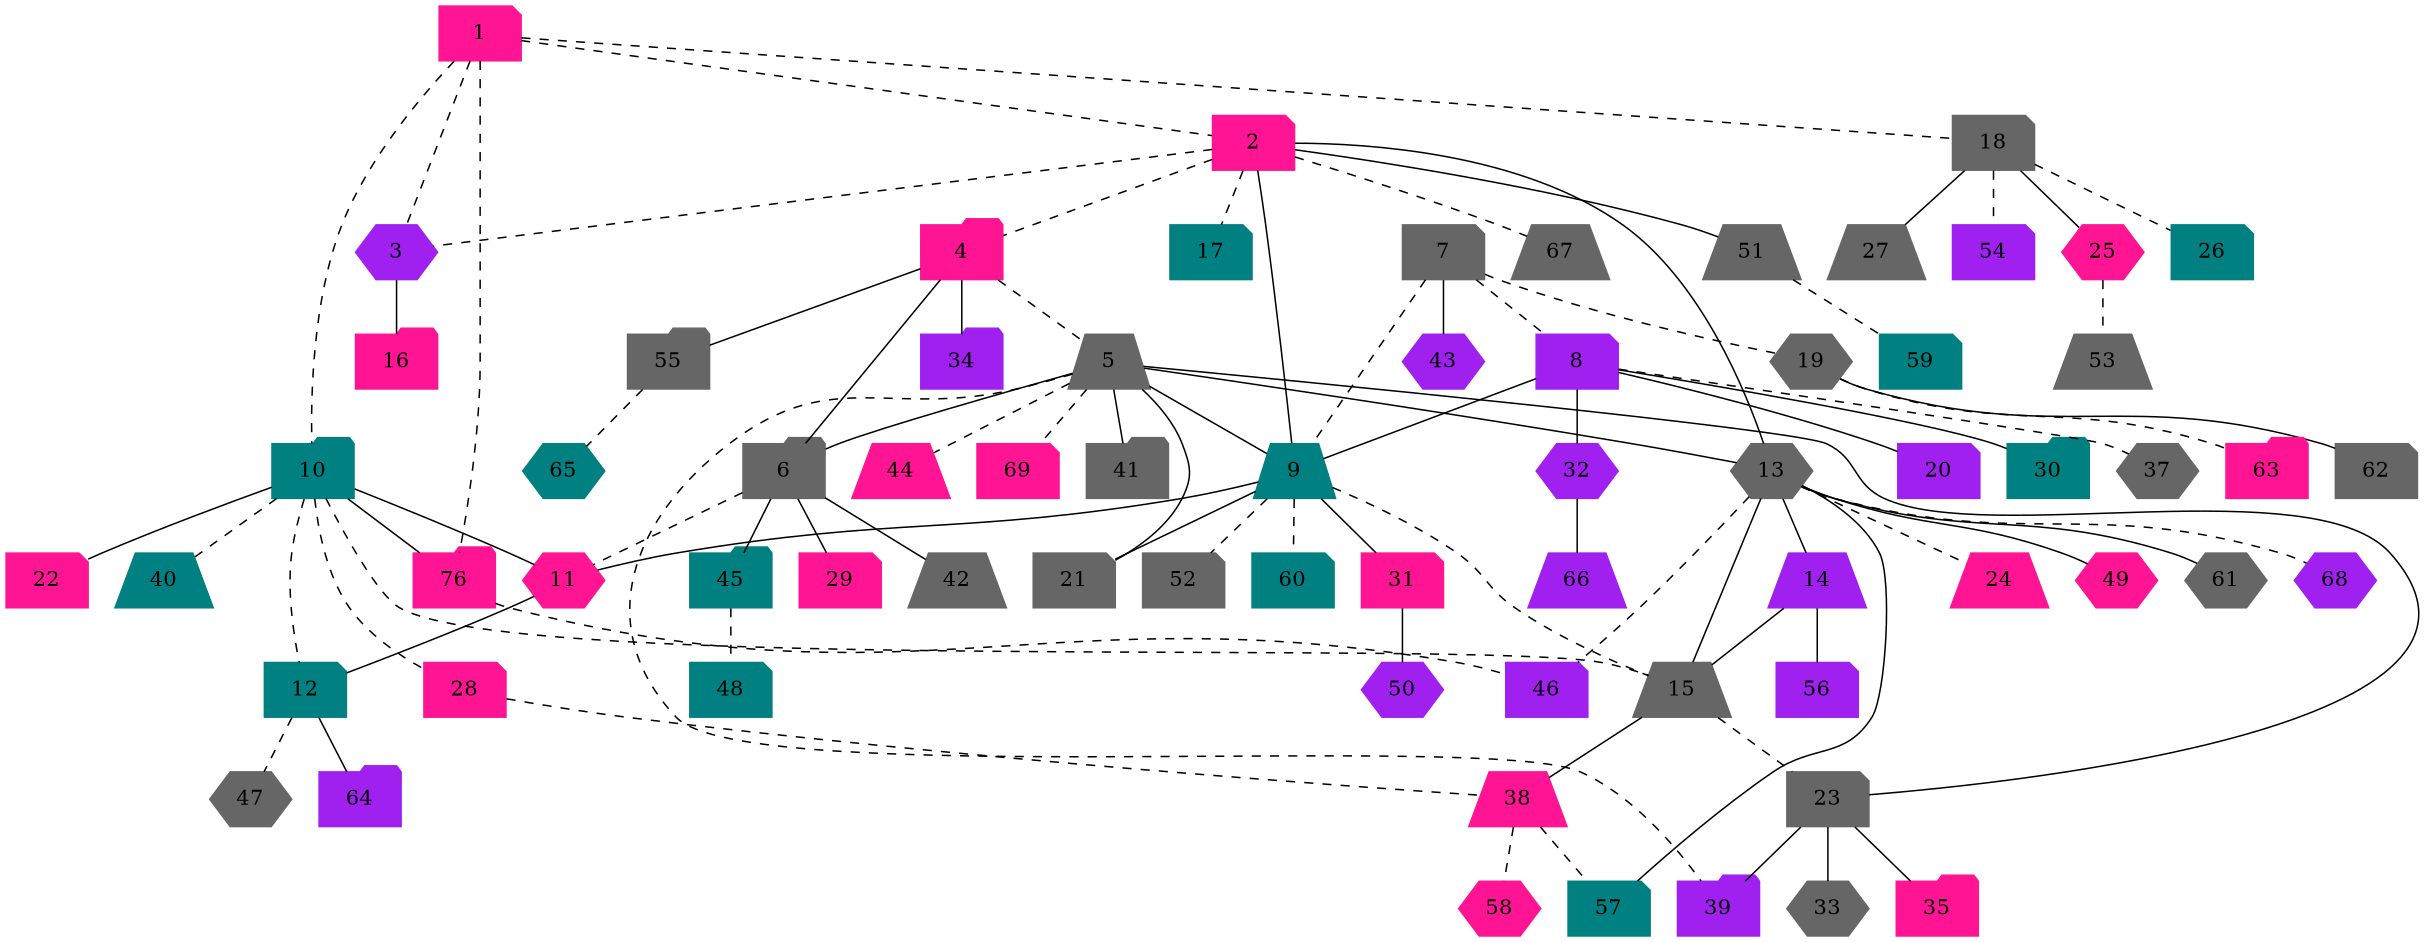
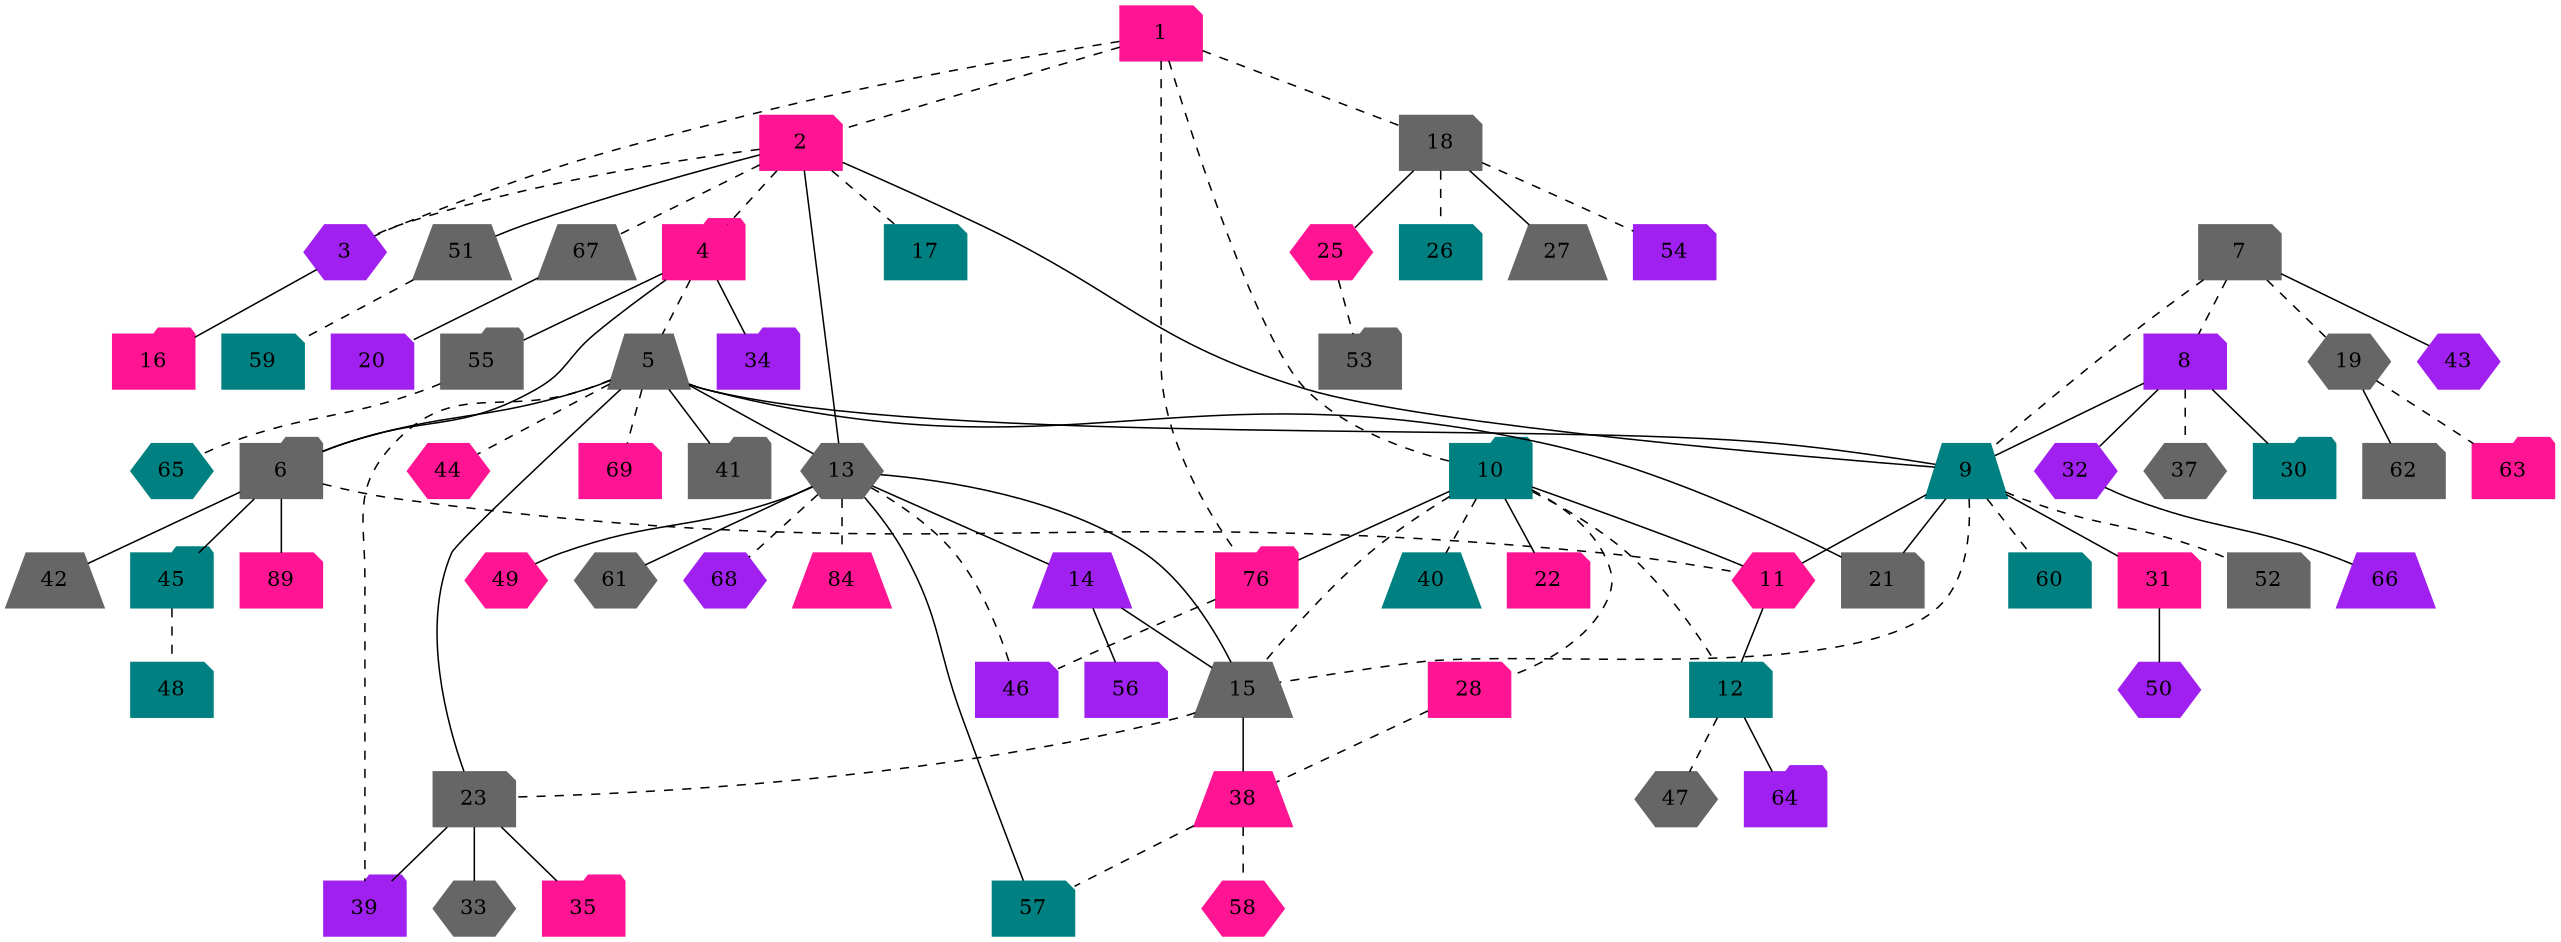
(2103, 362) -> (1360, 362)
(1766, 410) -> (476, 309)
(901, 471) -> (448, 471)
(840, 580) -> (281, 580)
(2000, 580) -> (842, 580)
